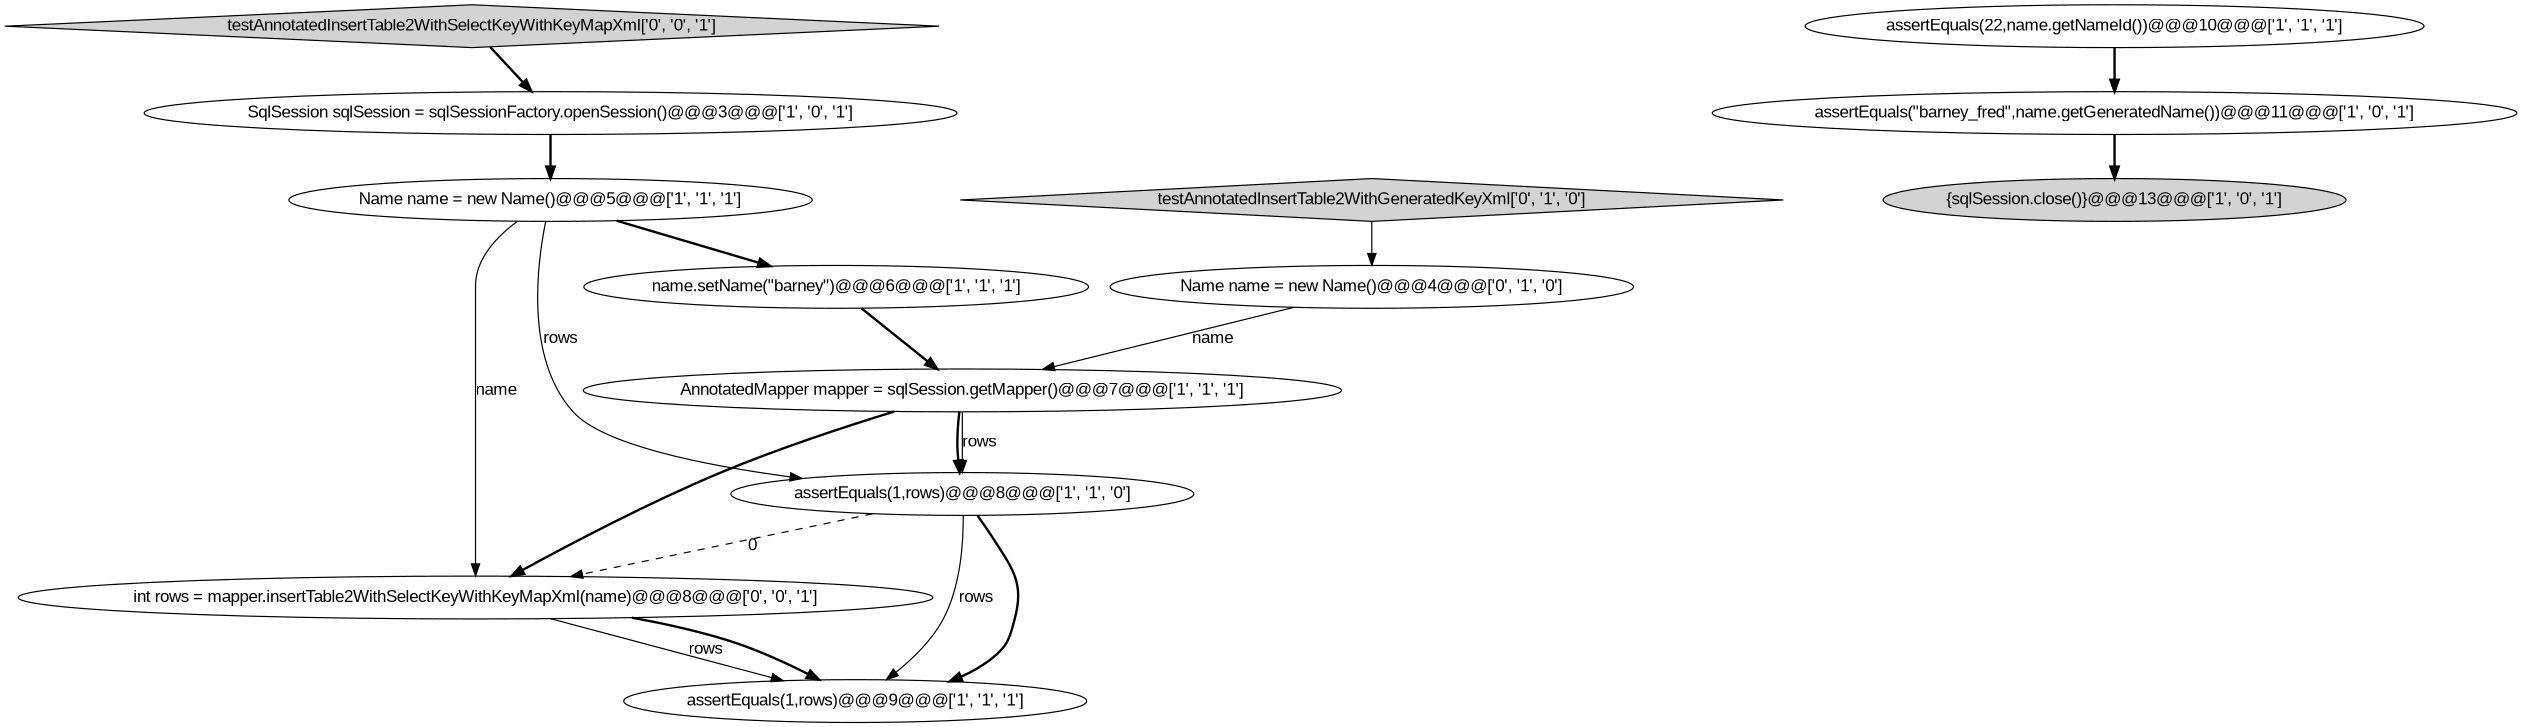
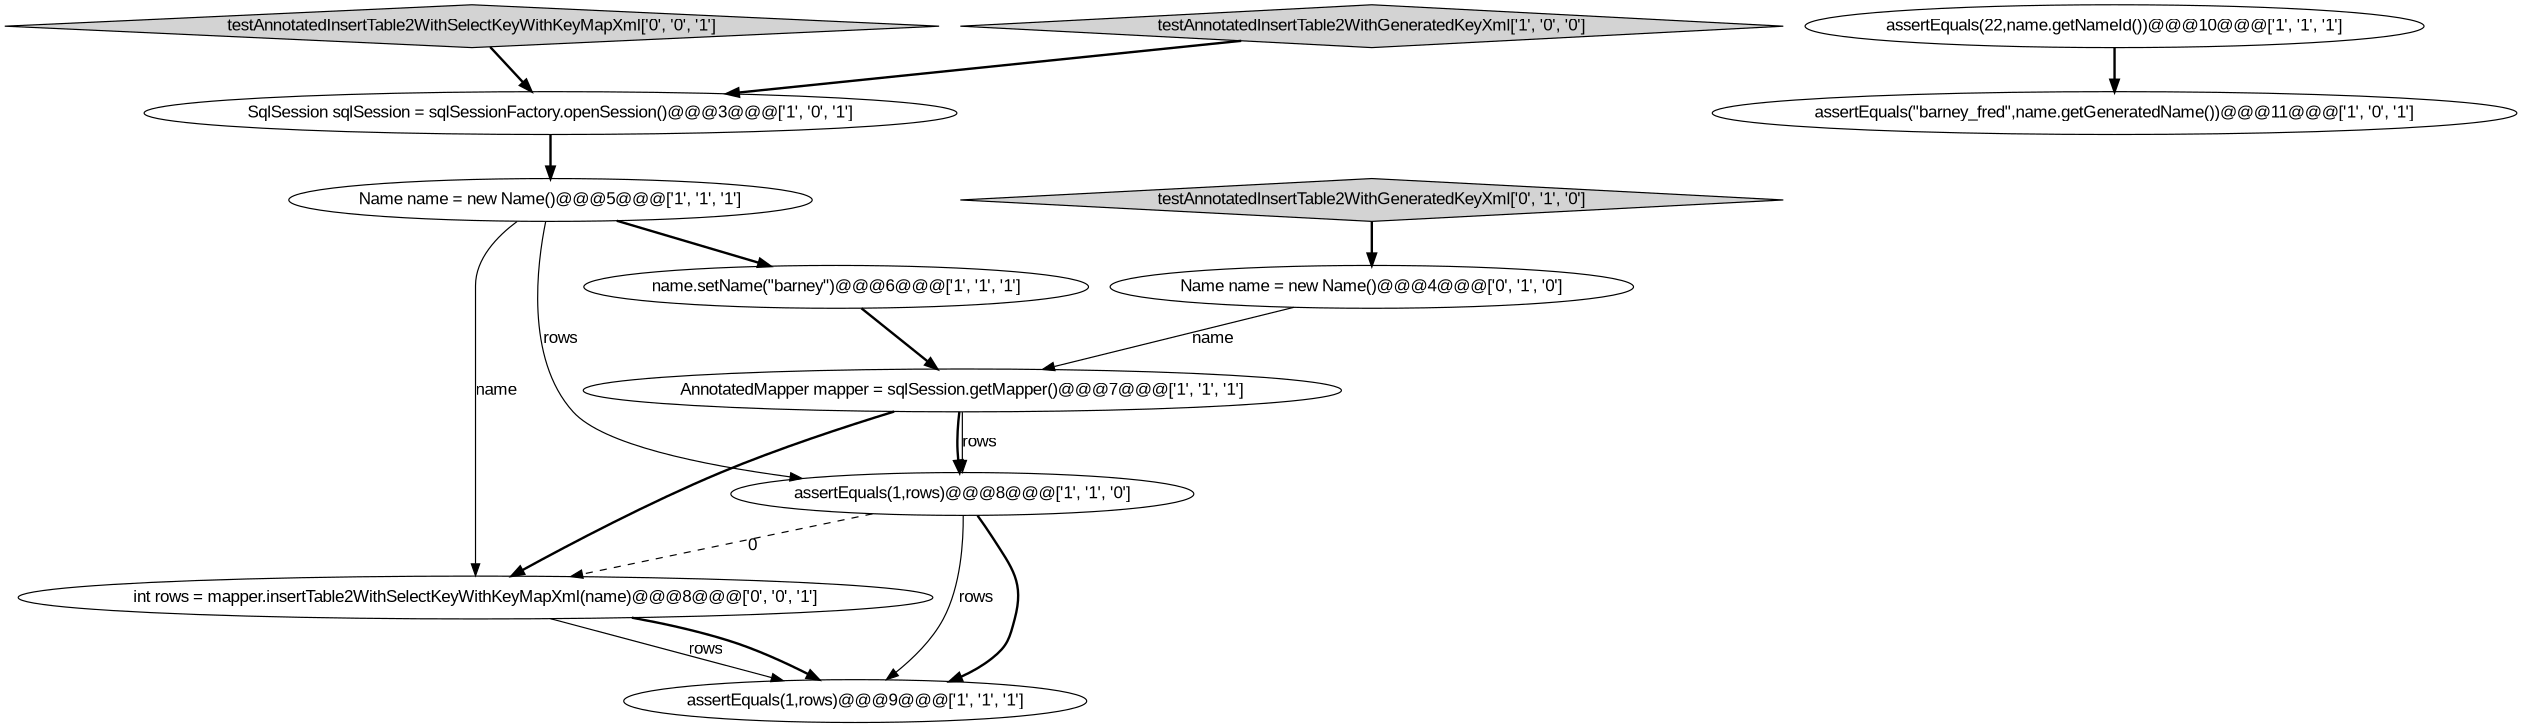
none -> (1372, 26)
(2115, 200) -> none
(1372, 238) -> (1372, 238)
